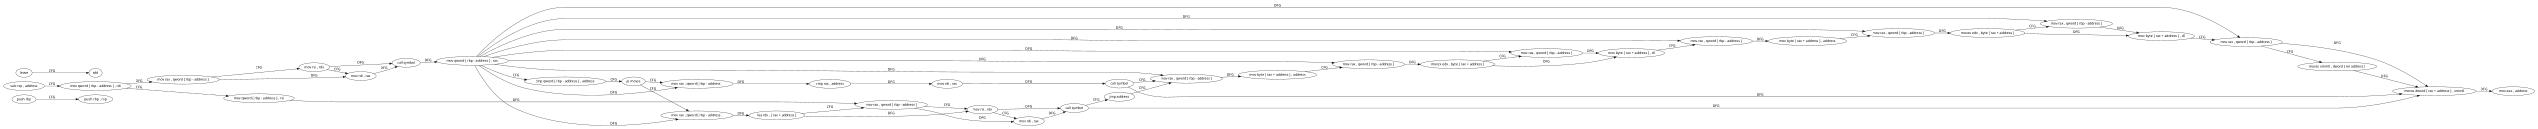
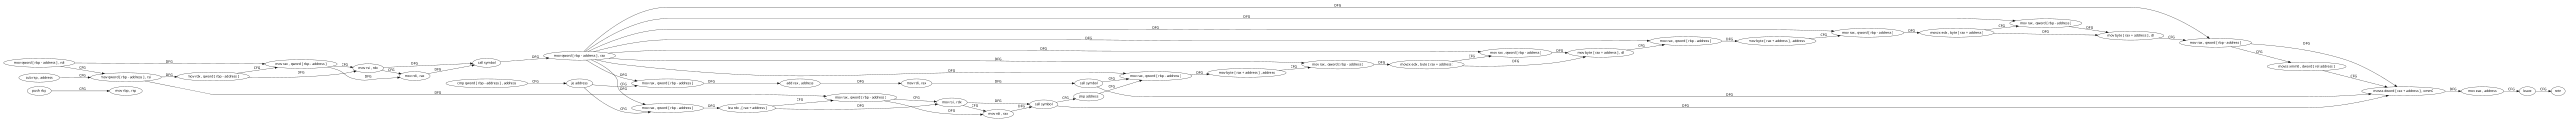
(96, 73) -> (2558, 91)
(502, 74) -> none
(2385, 76) -> (2354, 76)
none -> (213, 77)
(634, 81) -> (580, 83)
(830, 84) -> (800, 83)
(51, 86) -> (74, 78)
none -> (2510, 91)
(96, 99) -> (126, 91)
